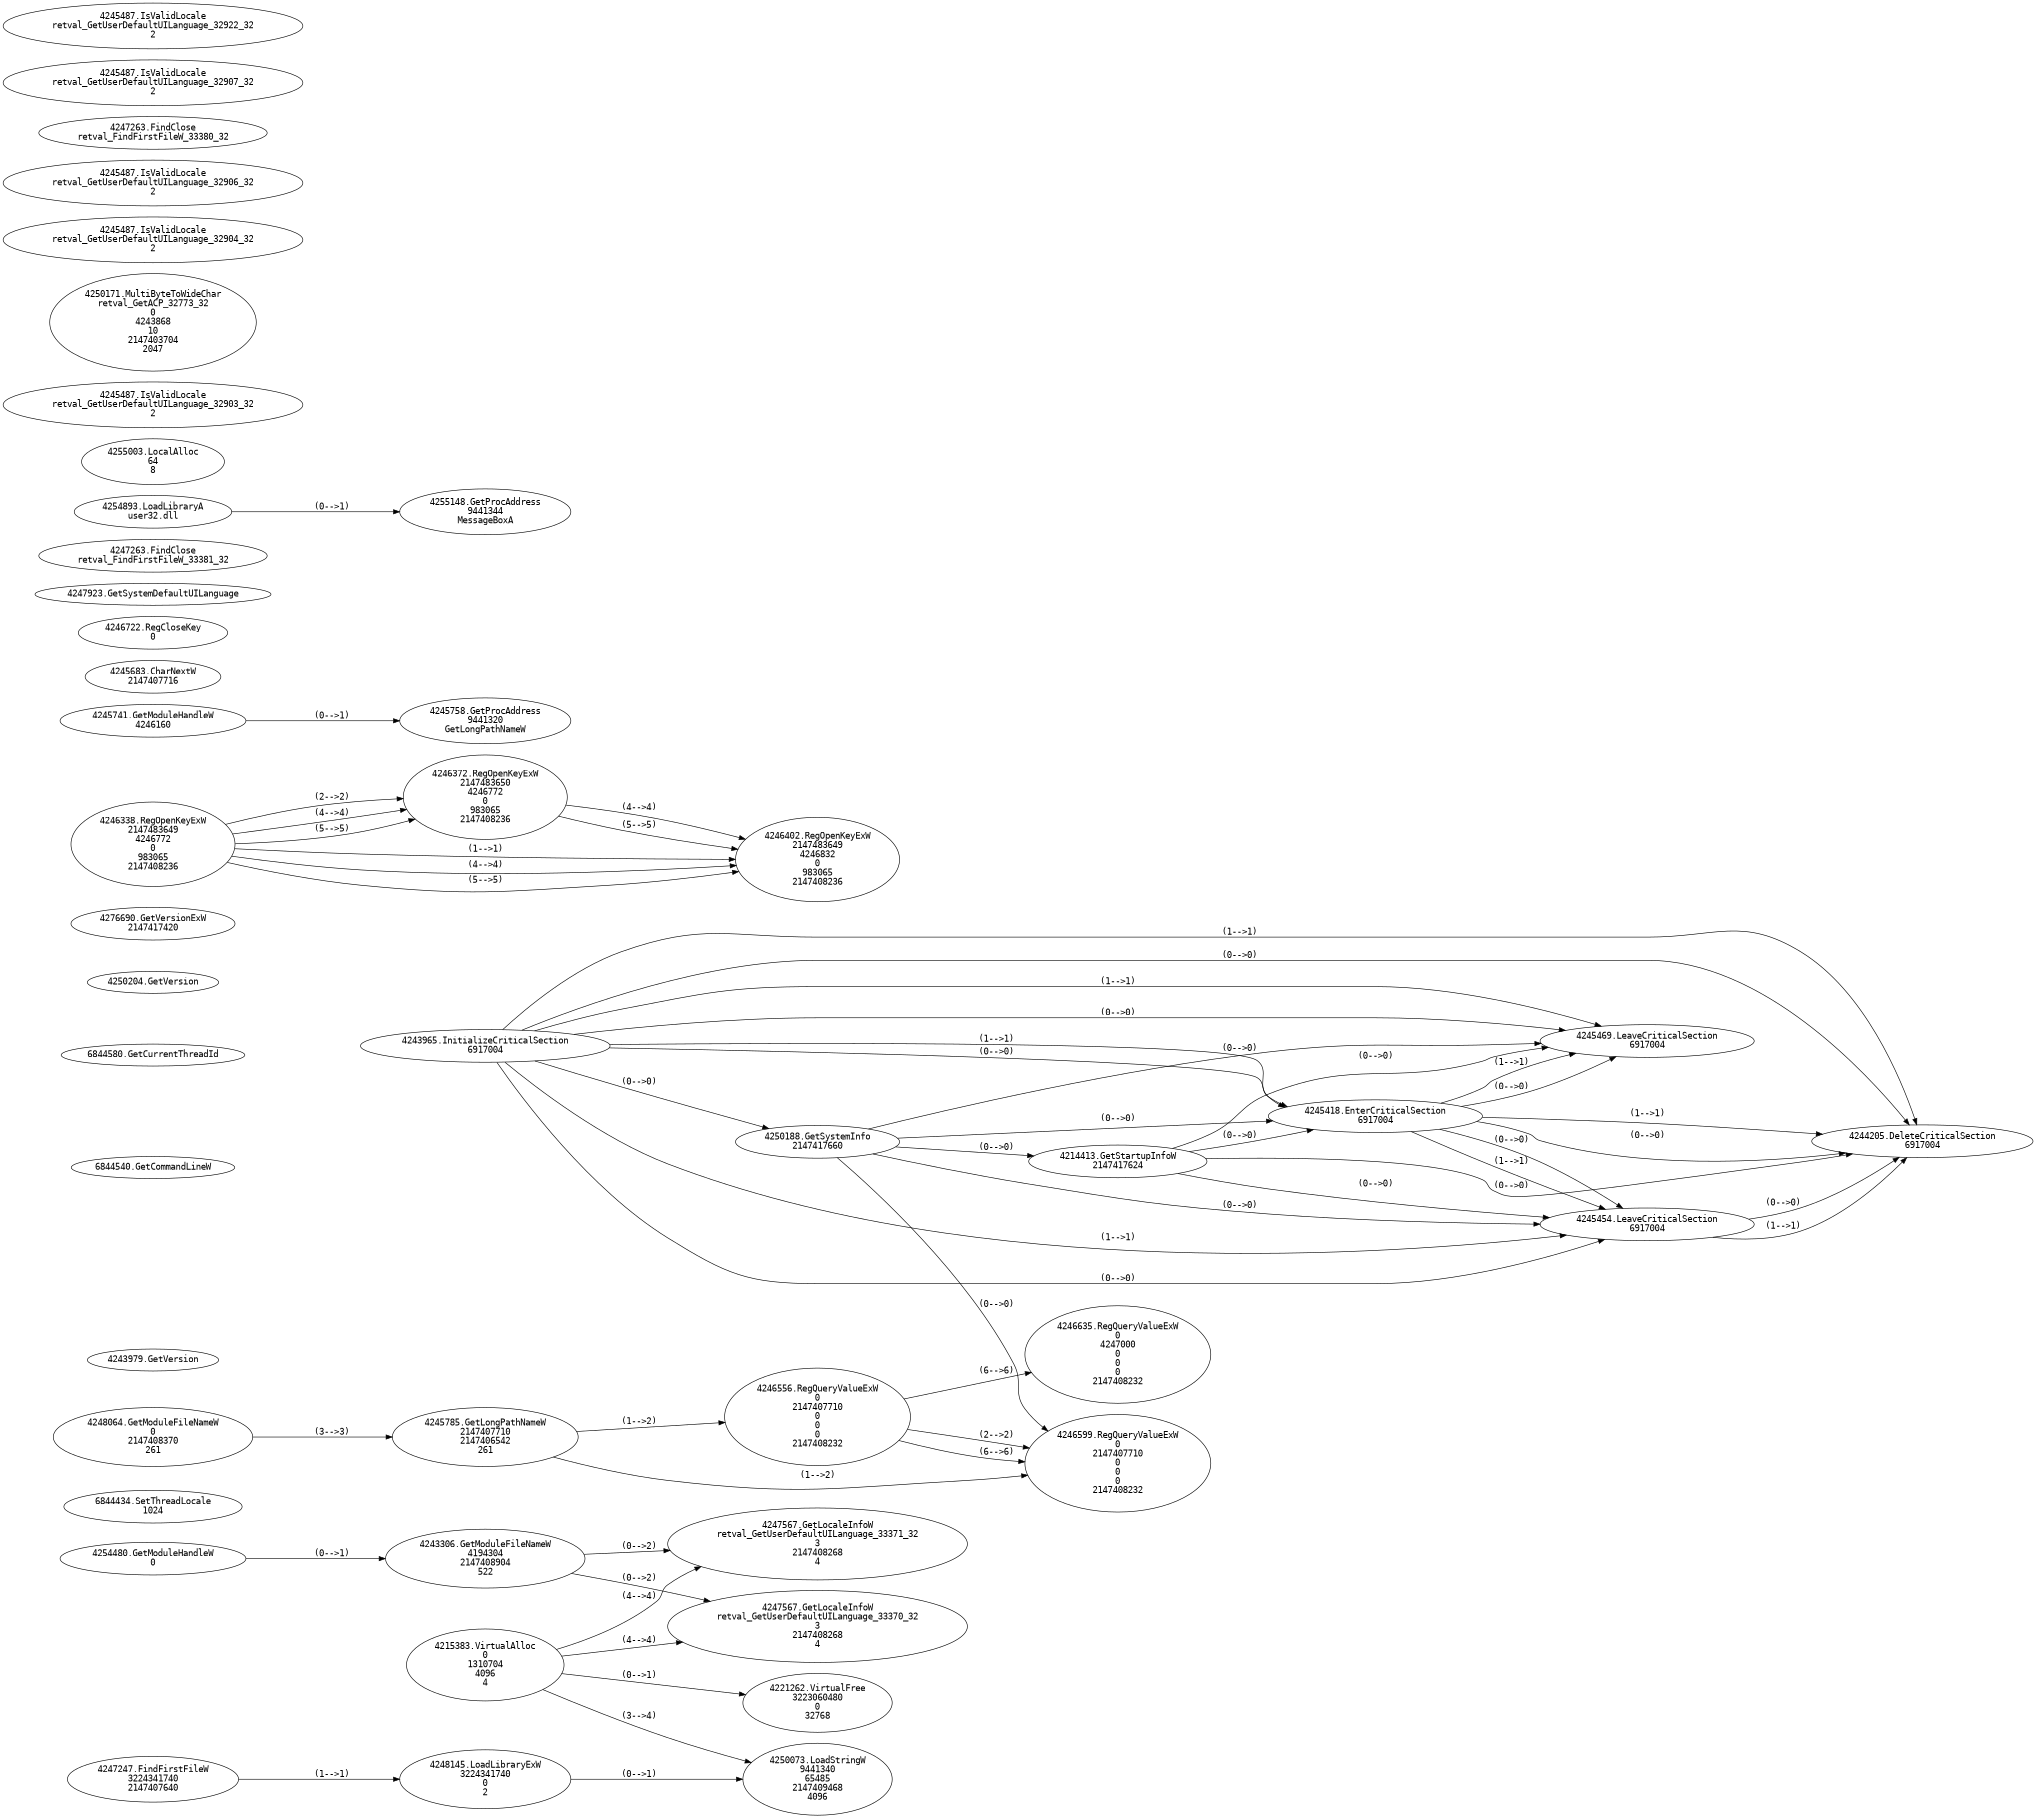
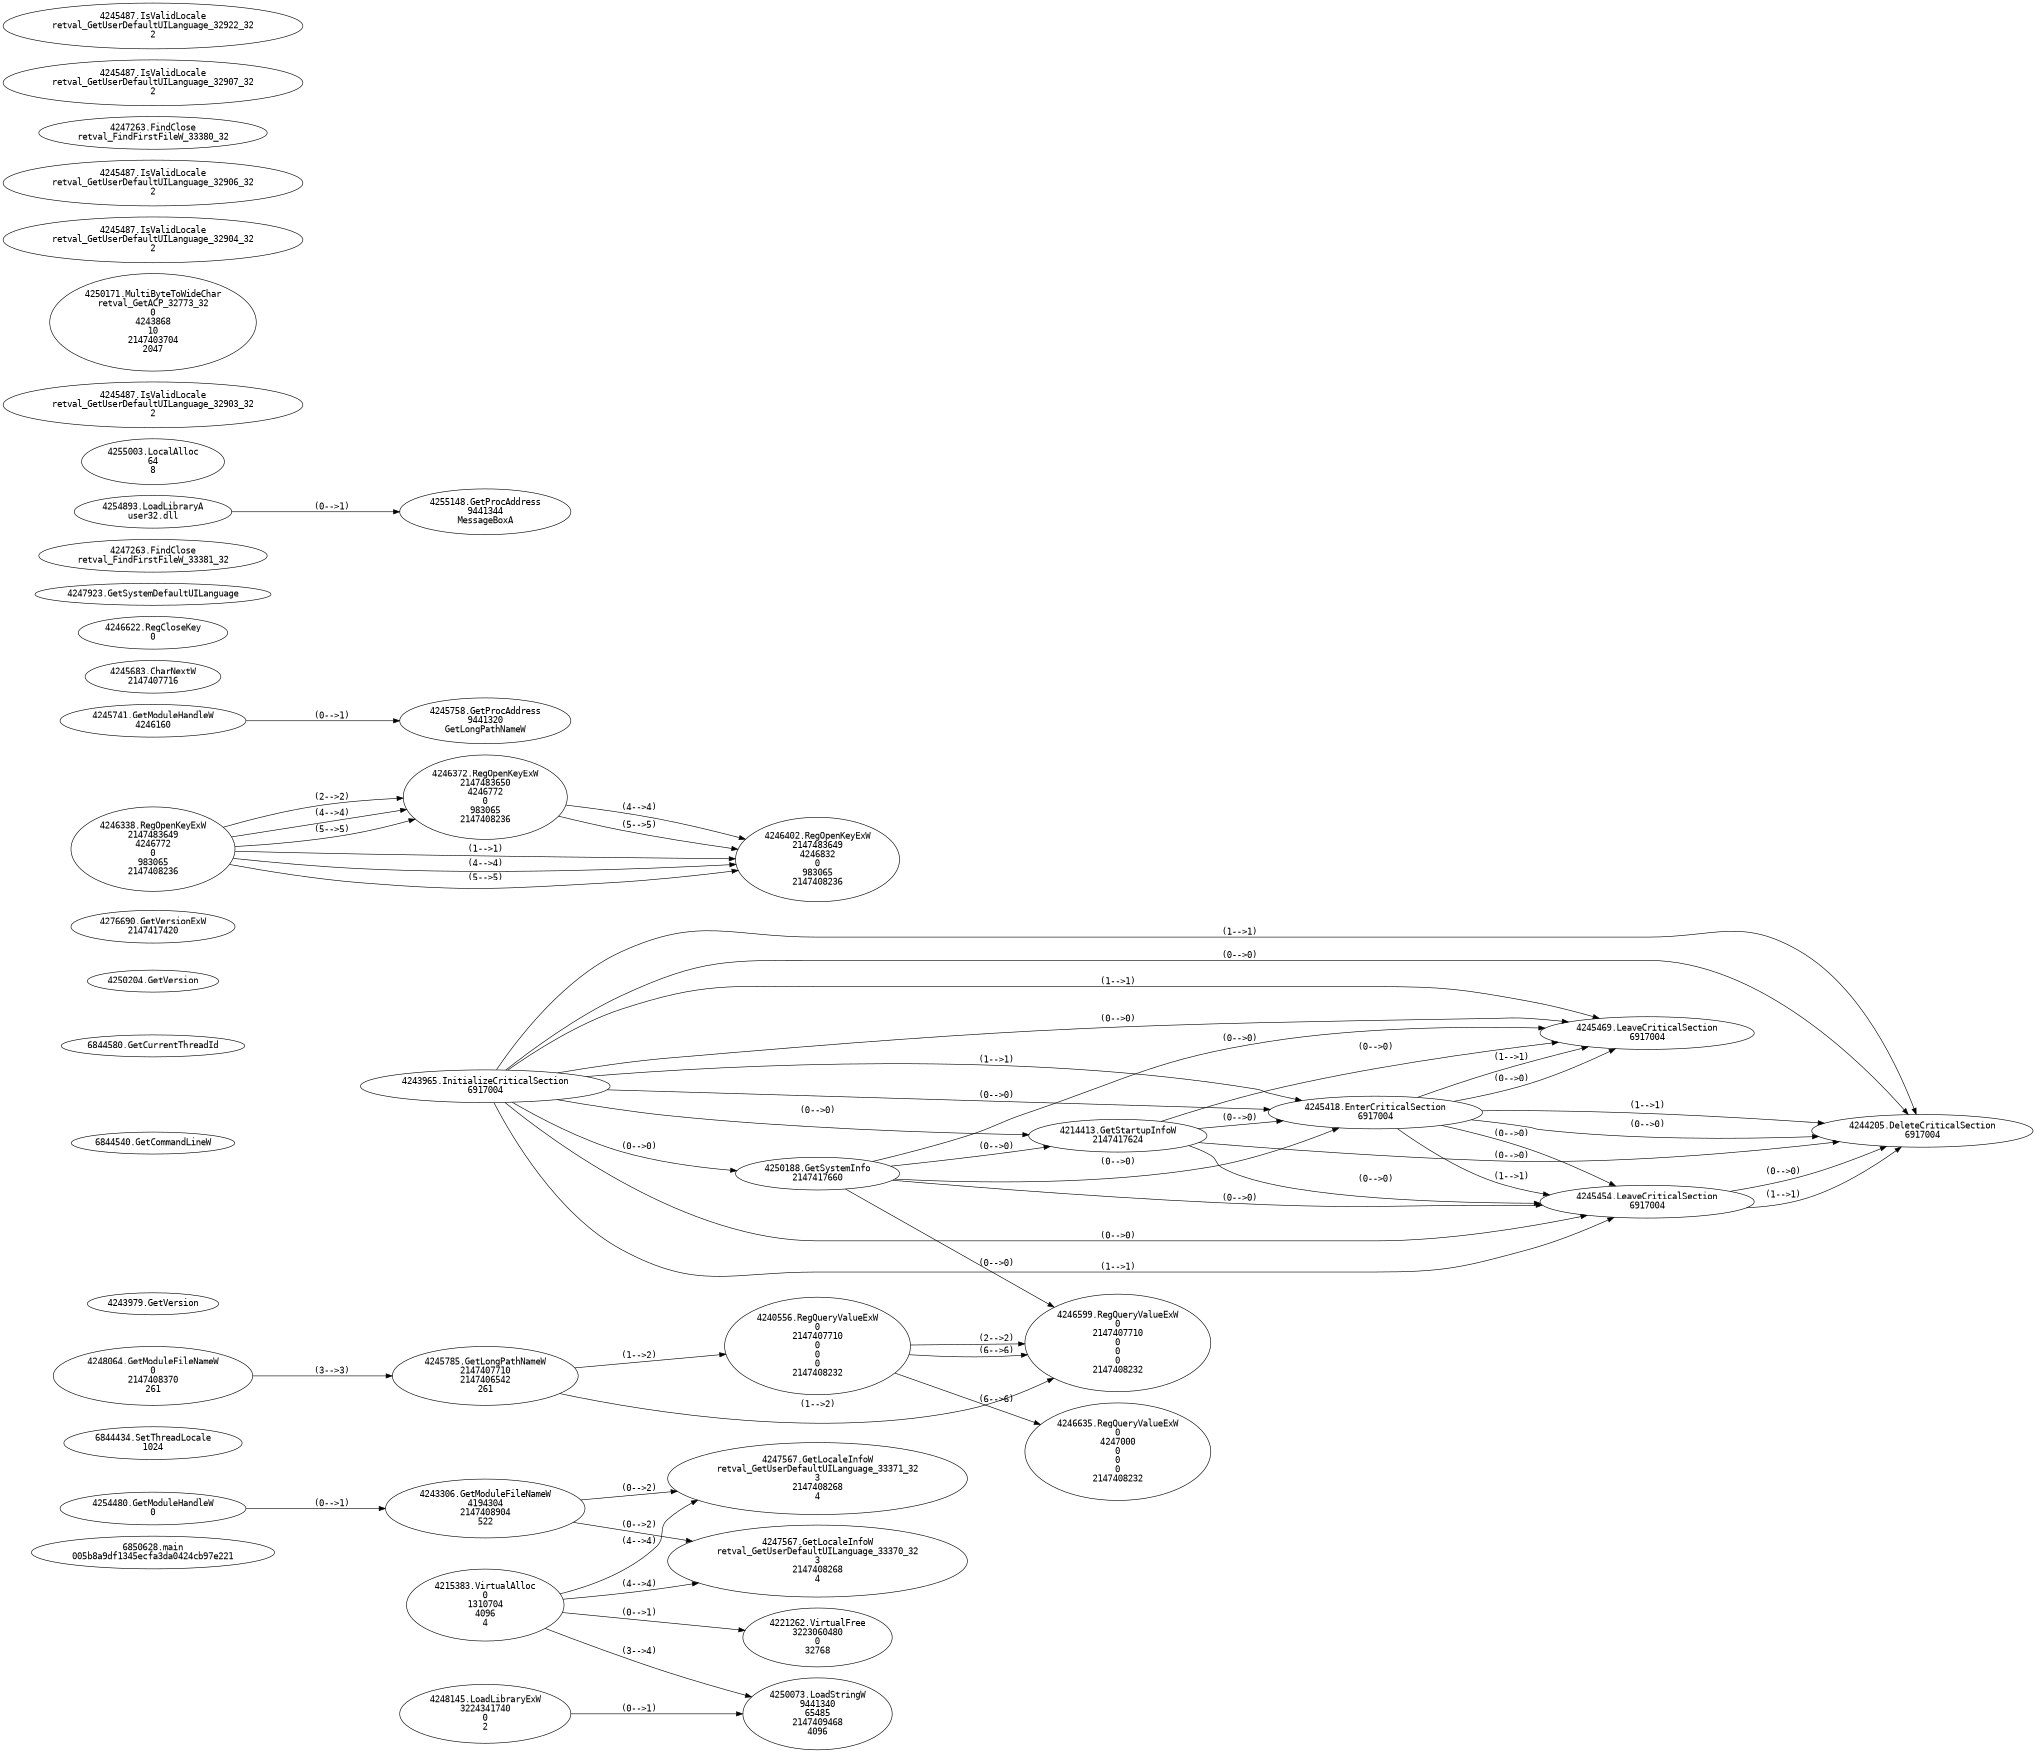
(153, 633) -> (153, 633)
none -> (789, 1125)
(818, 1417) -> (818, 1346)
none -> (153, 1553)
(153, 1779) -> none
